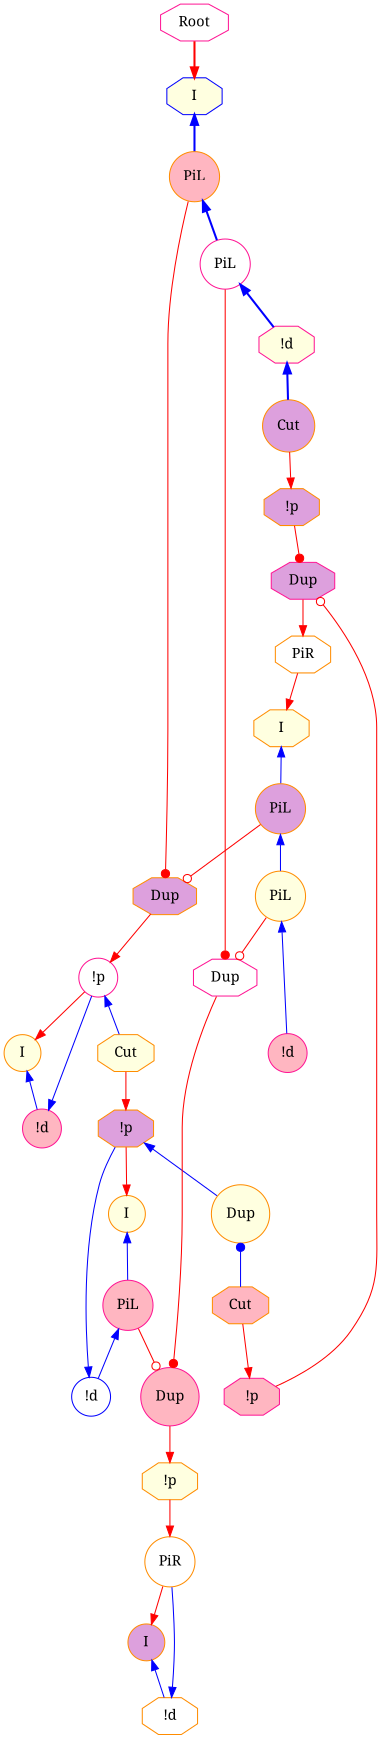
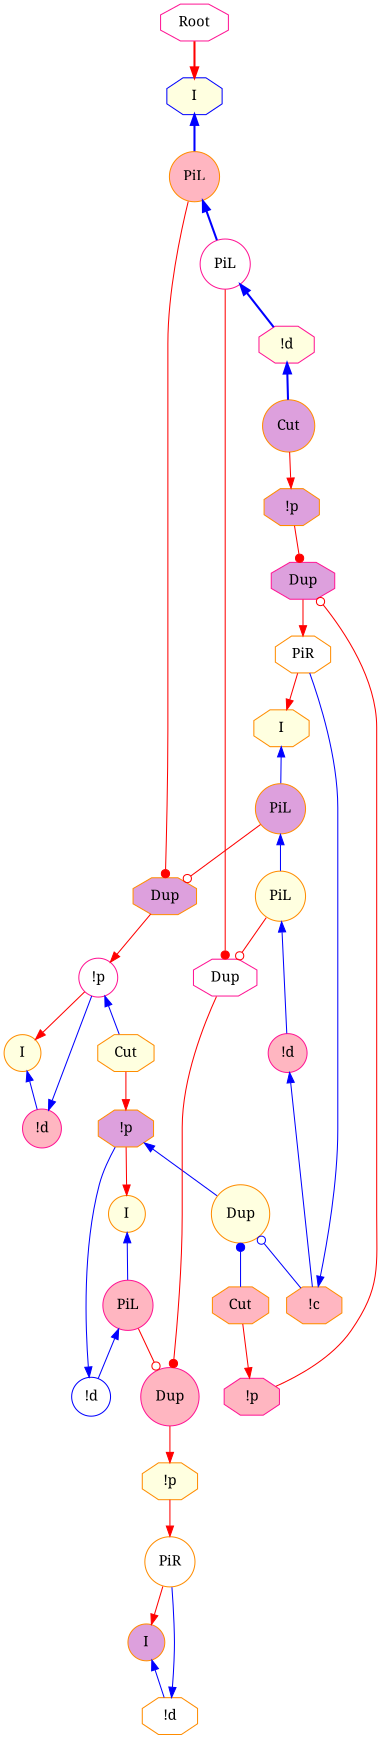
none -> (314, 1305)
